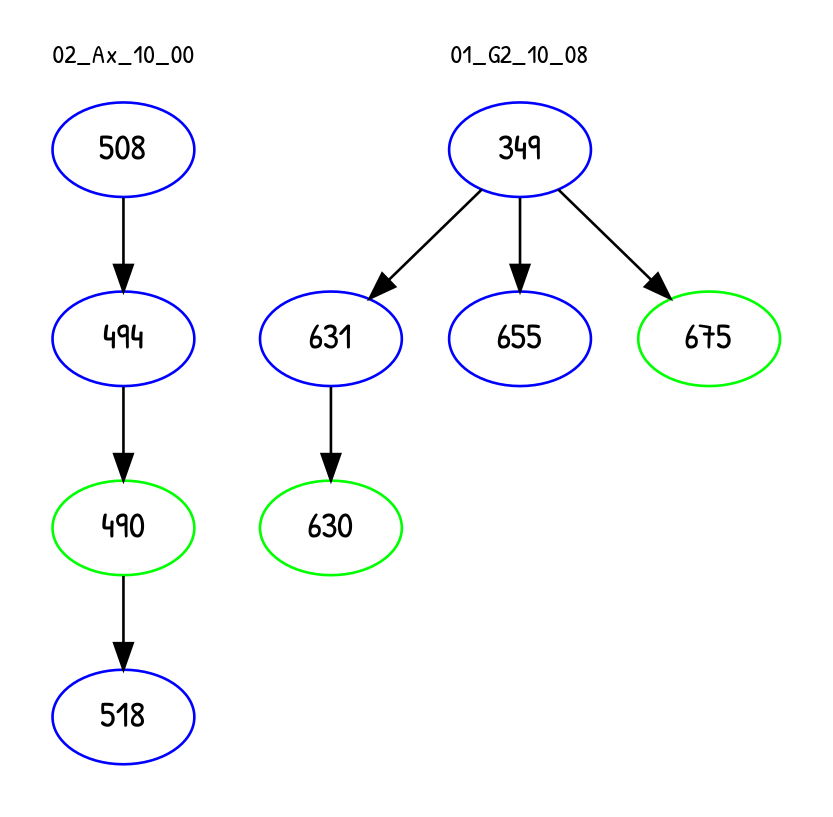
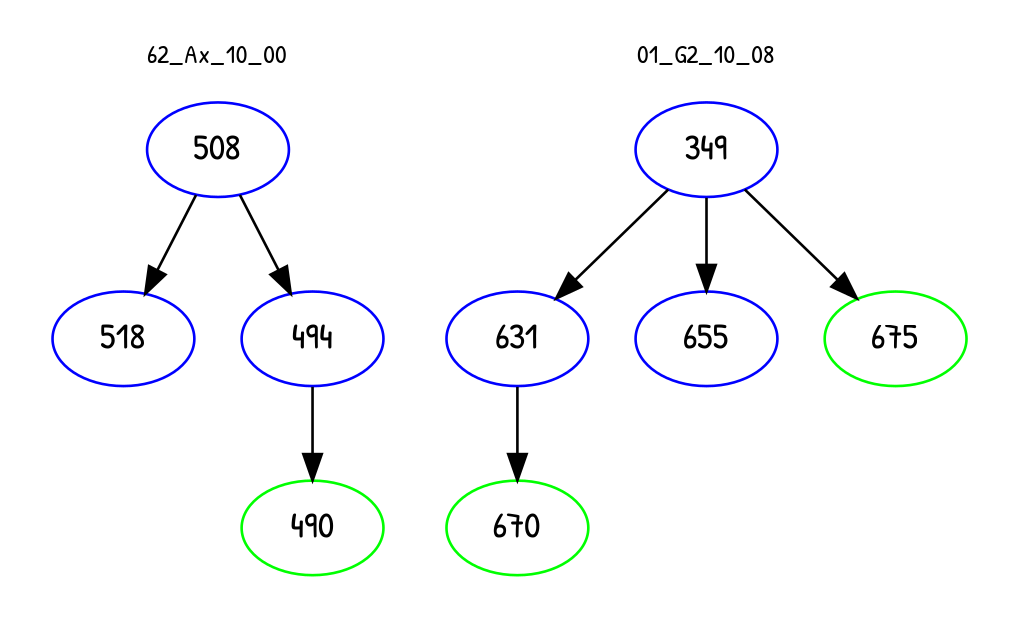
(125, 56) -> (218, 56)
(331, 528) -> (517, 528)
(123, 610) -> (177, 232)
